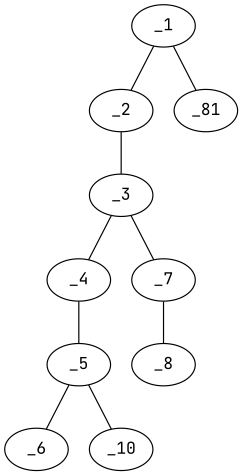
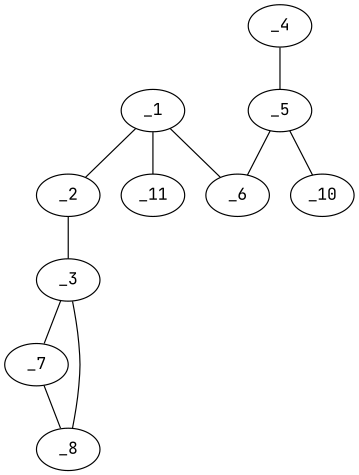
(206, 111) -> (153, 195)
none -> (195, 153)
(100, 238) -> (80, 365)
